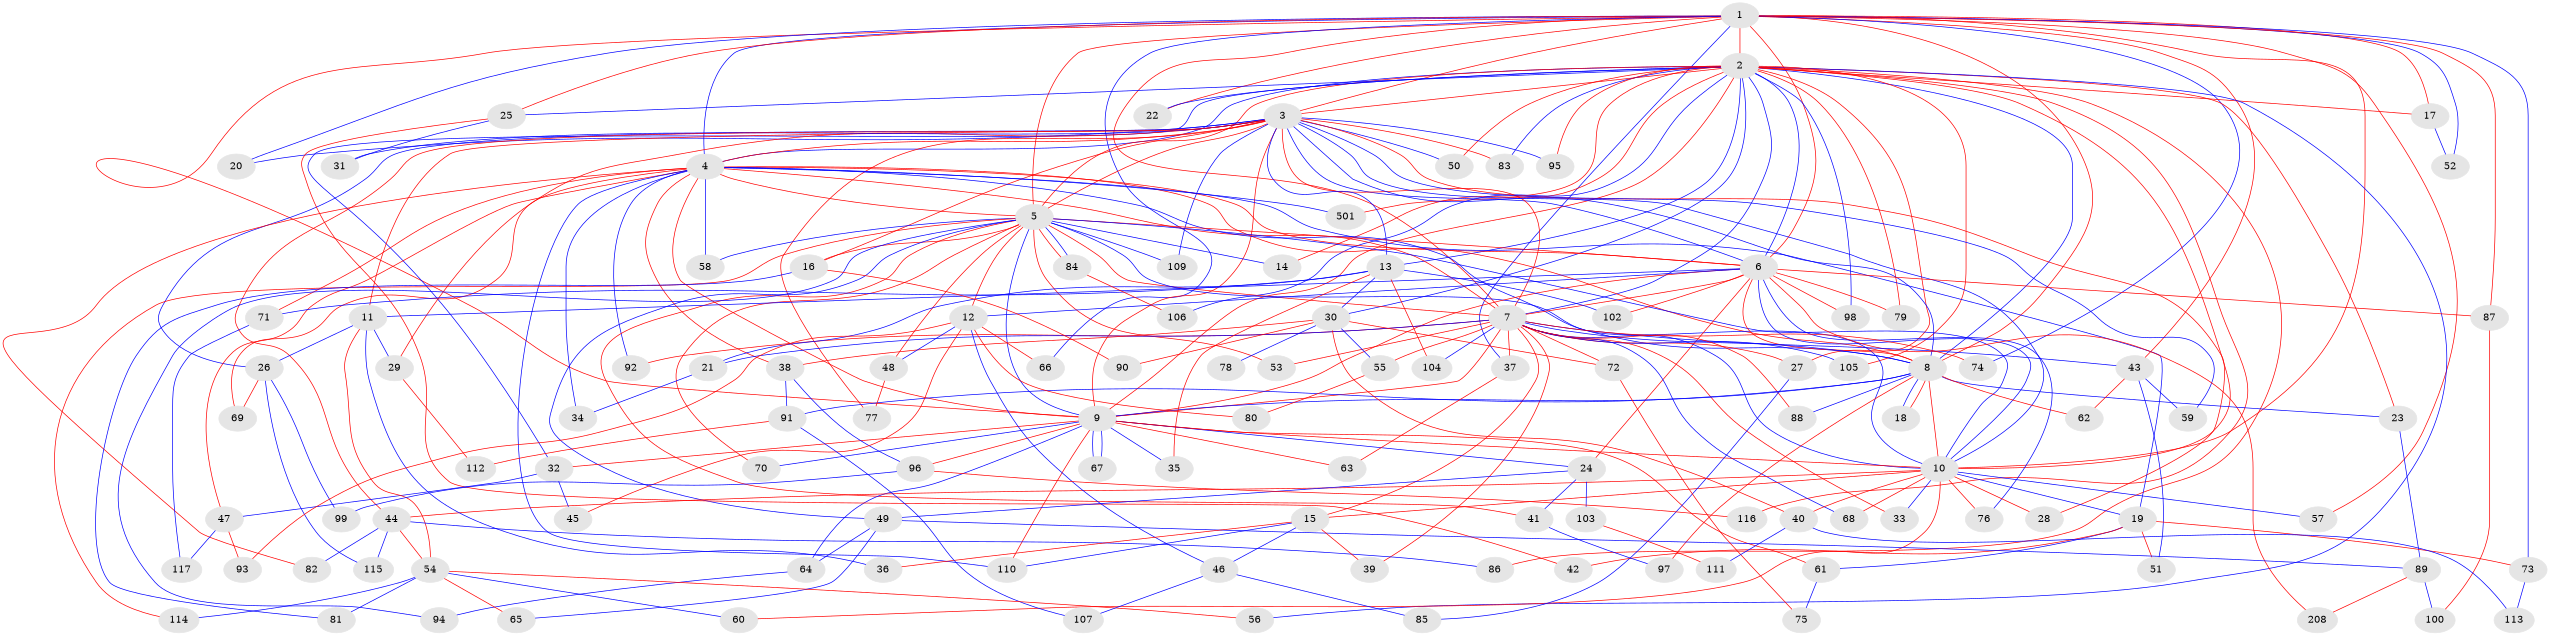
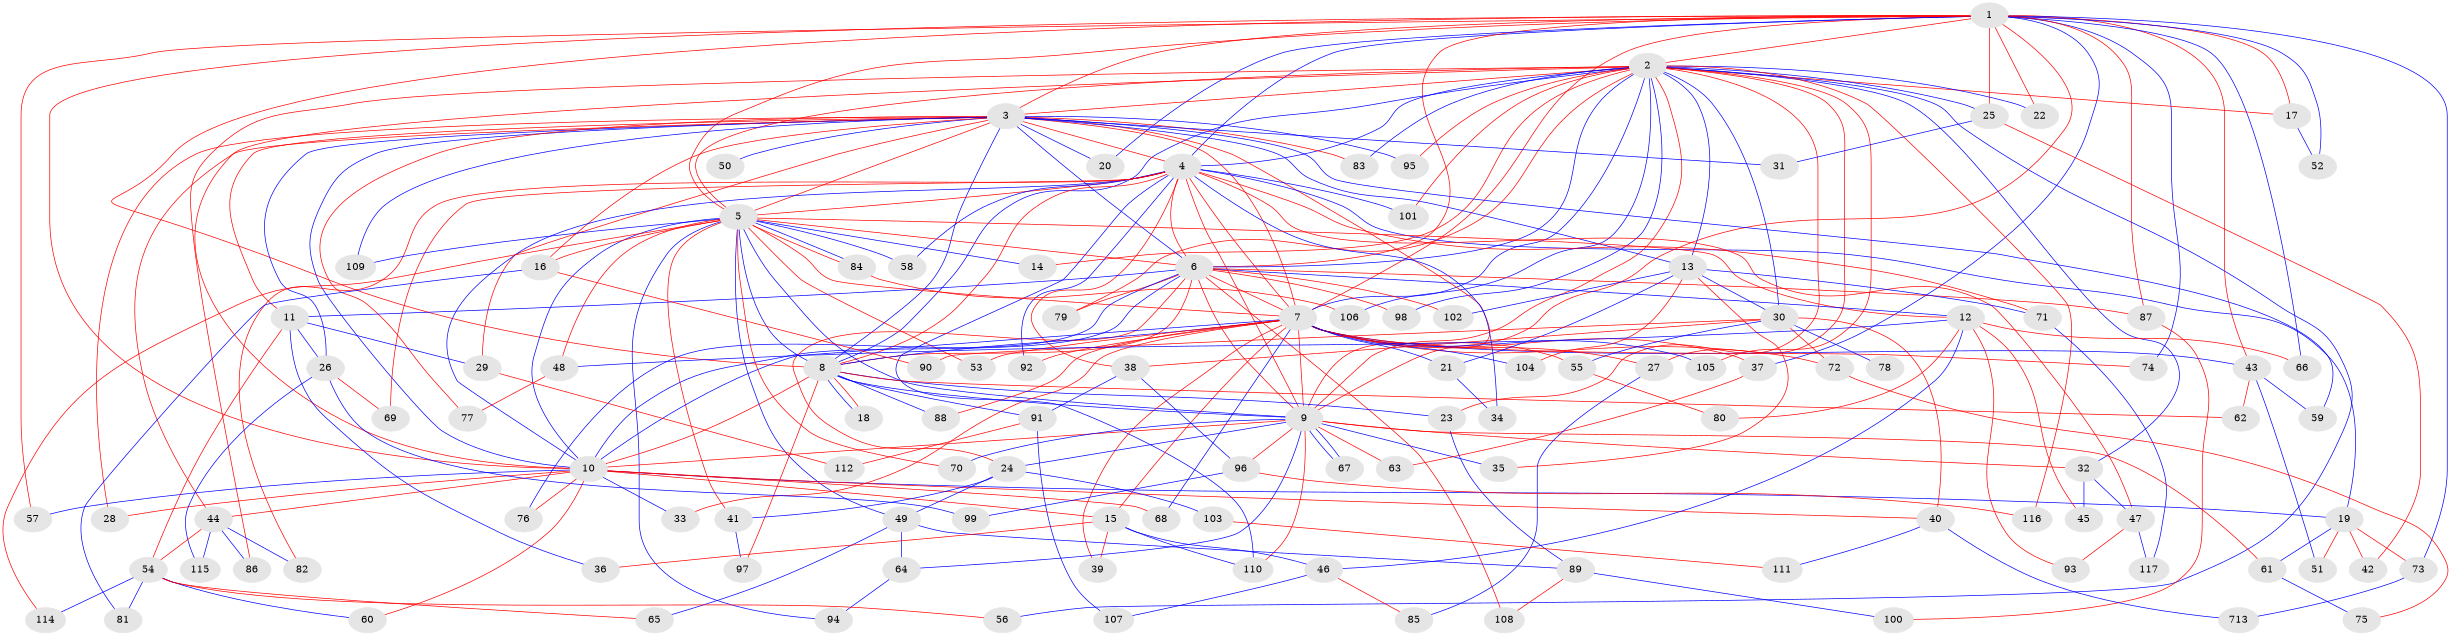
(1569, 89) -> none
(1346, 217) -> (1408, 217)
(1321, 595) -> (1369, 595)
(2317, 620) -> (1504, 620)
(2514, 620) -> (2239, 620)
